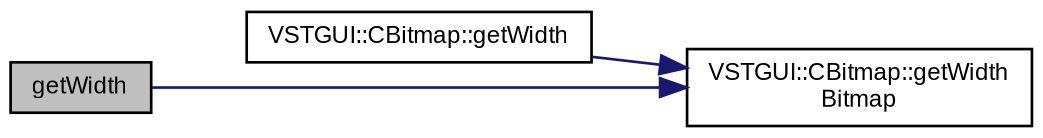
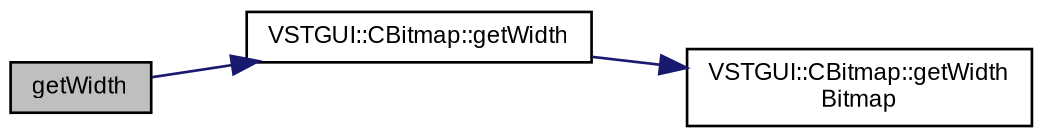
(405, 88) -> (192, 71)
